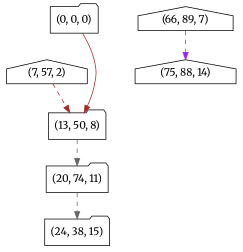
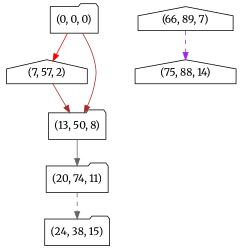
none -> (62, 44)
(59, 95) -> (59, 95)
(77, 149) -> (77, 149)
